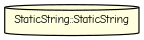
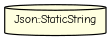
(72, 20) -> (55, 20)
